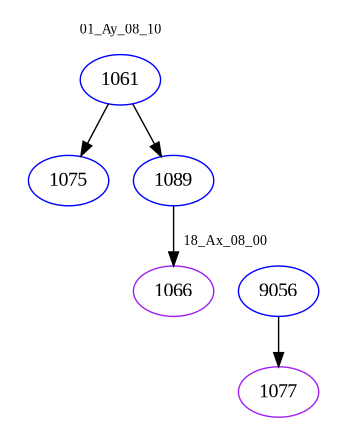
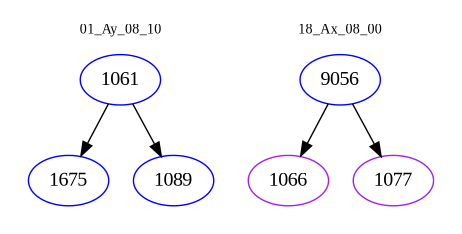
(69, 181) -> (69, 181)
(174, 237) -> (318, 124)
